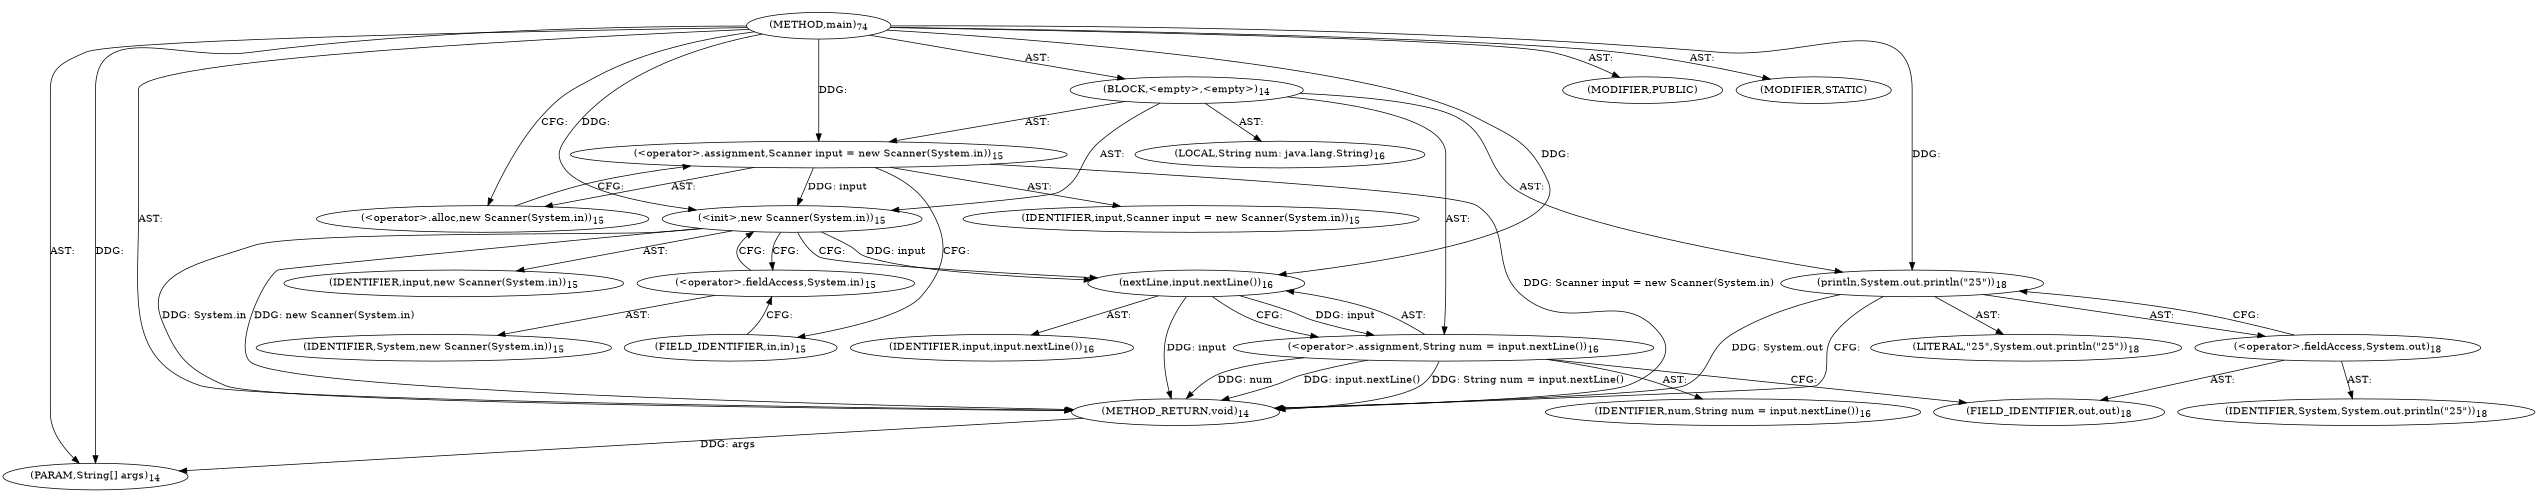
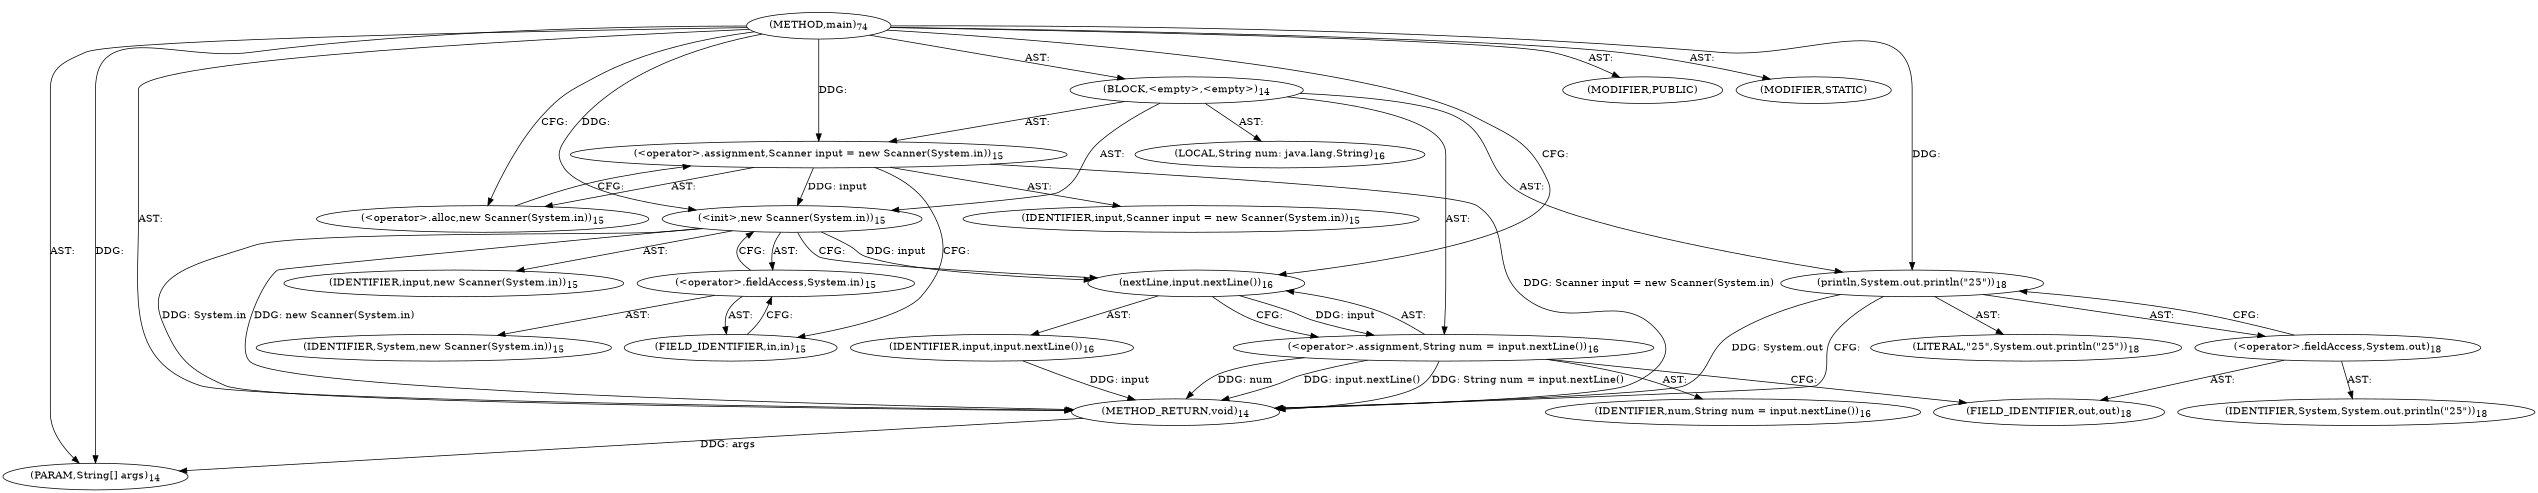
(1557, 155) -> (1557, 155)
(788, 251) -> (788, 251)
none -> (729, 309)
(1165, 342) -> (1075, 380)
